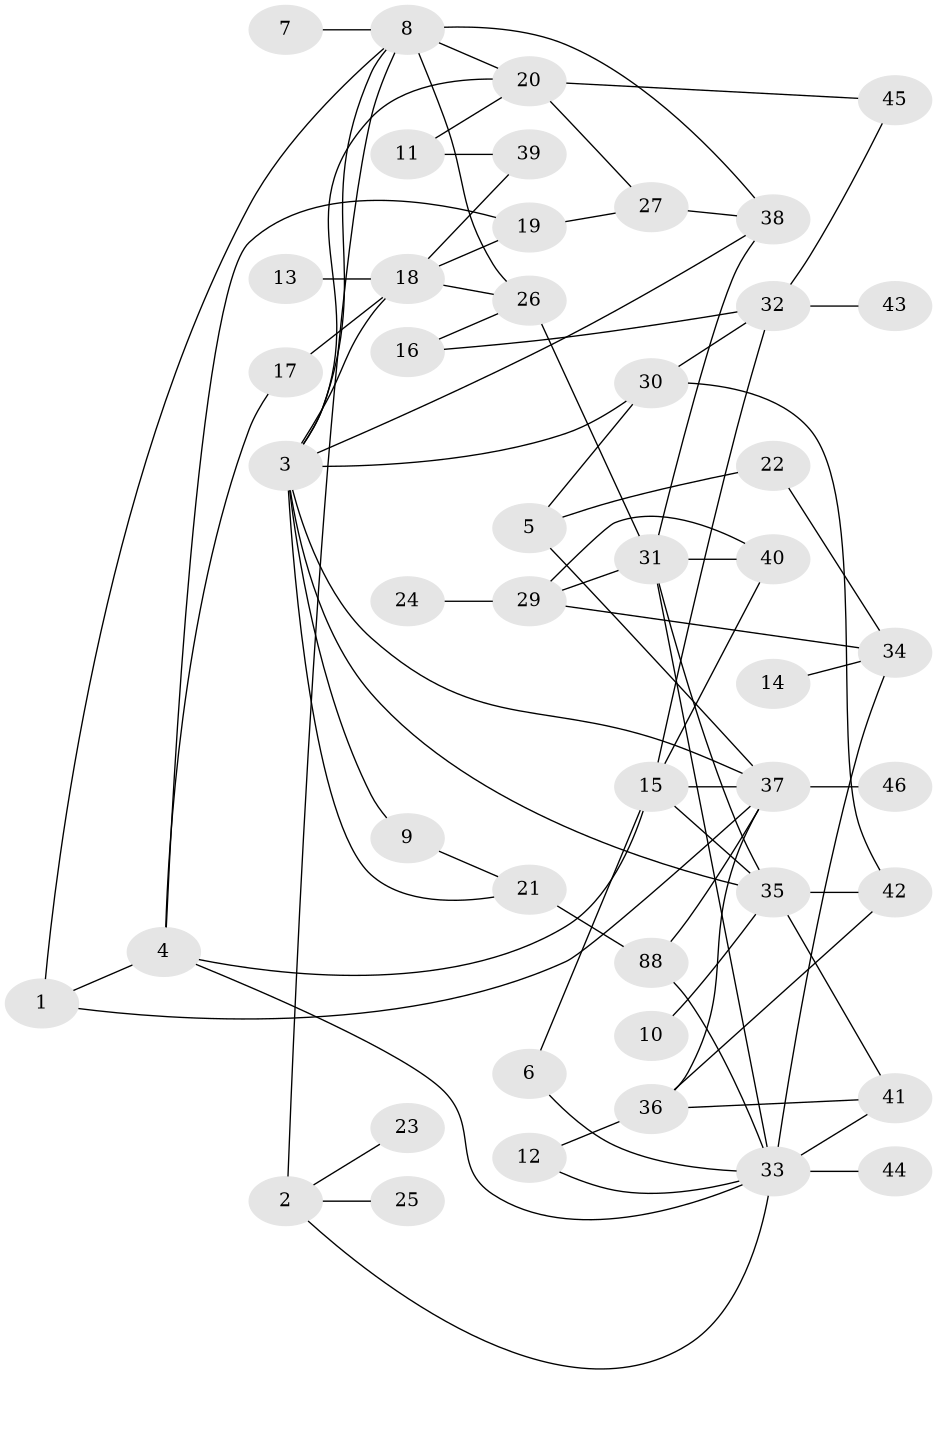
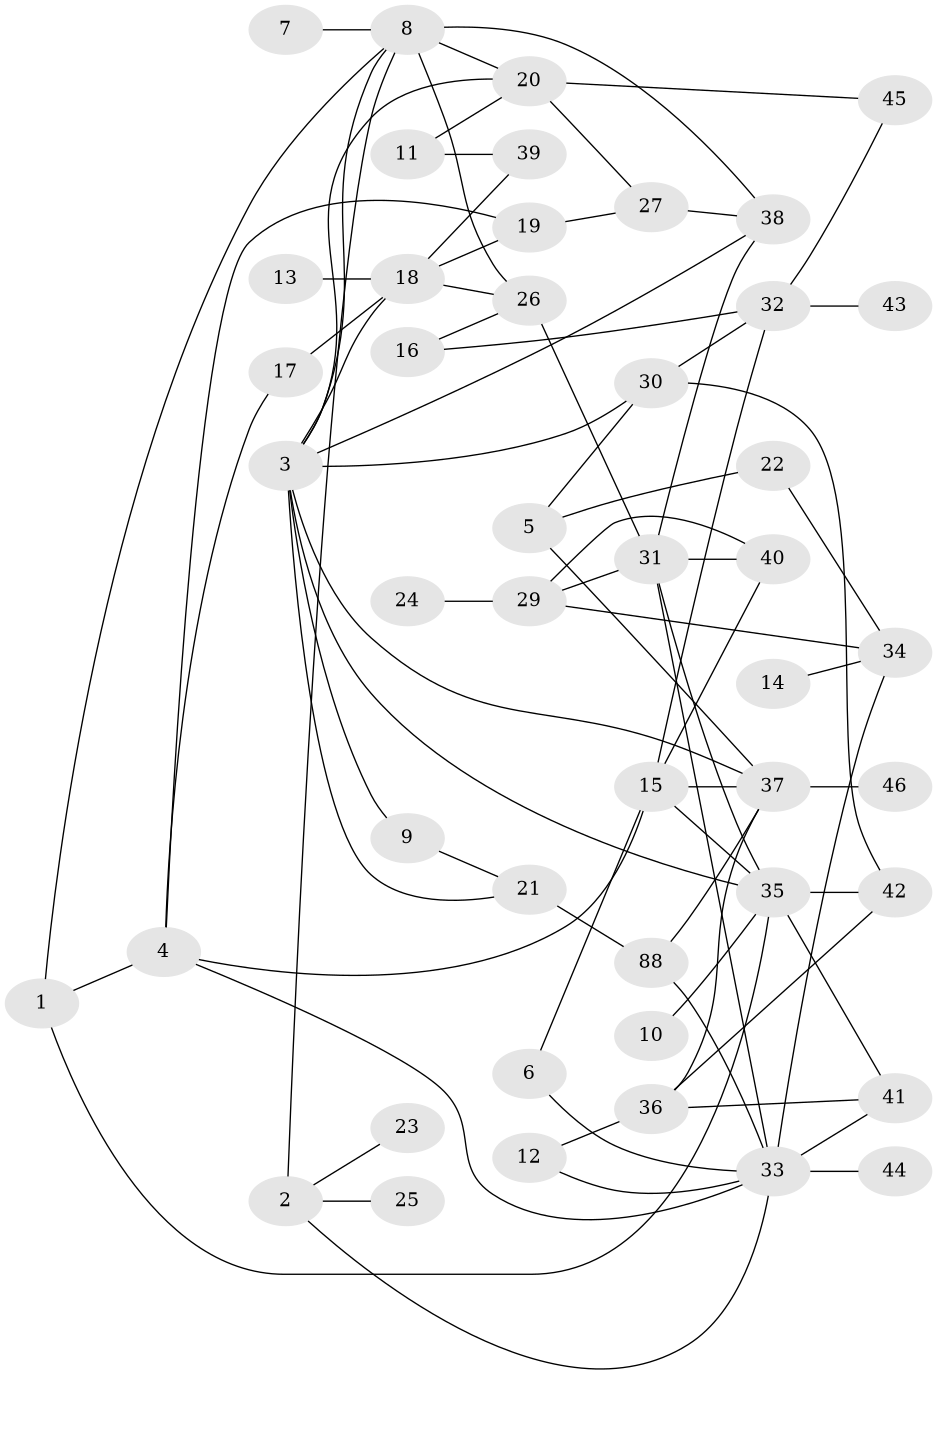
(445, 999) -> (459, 1274)
